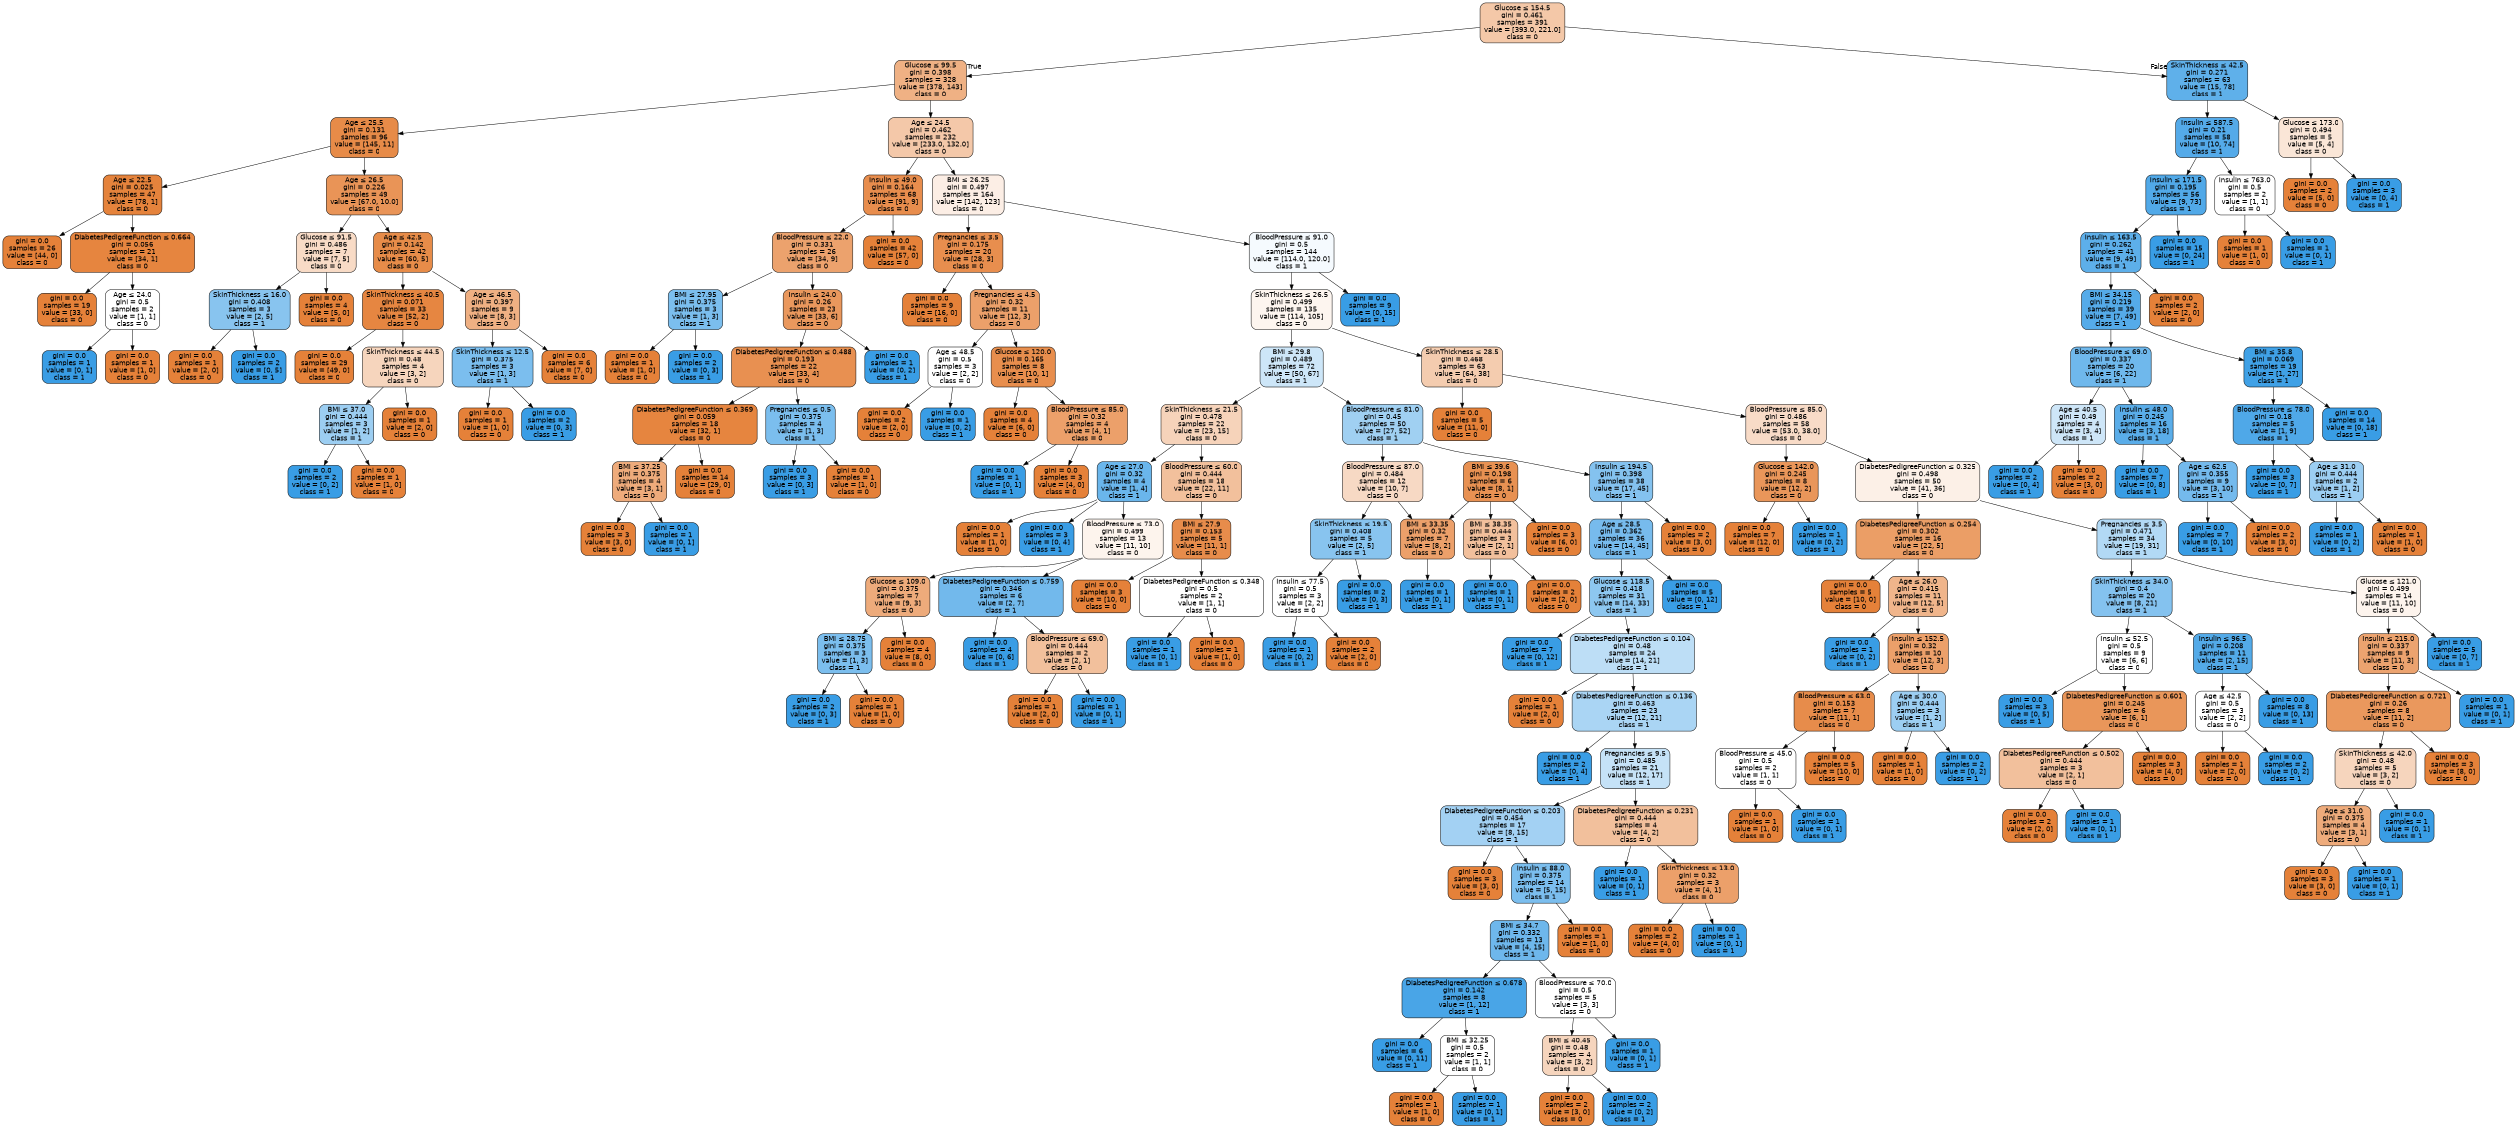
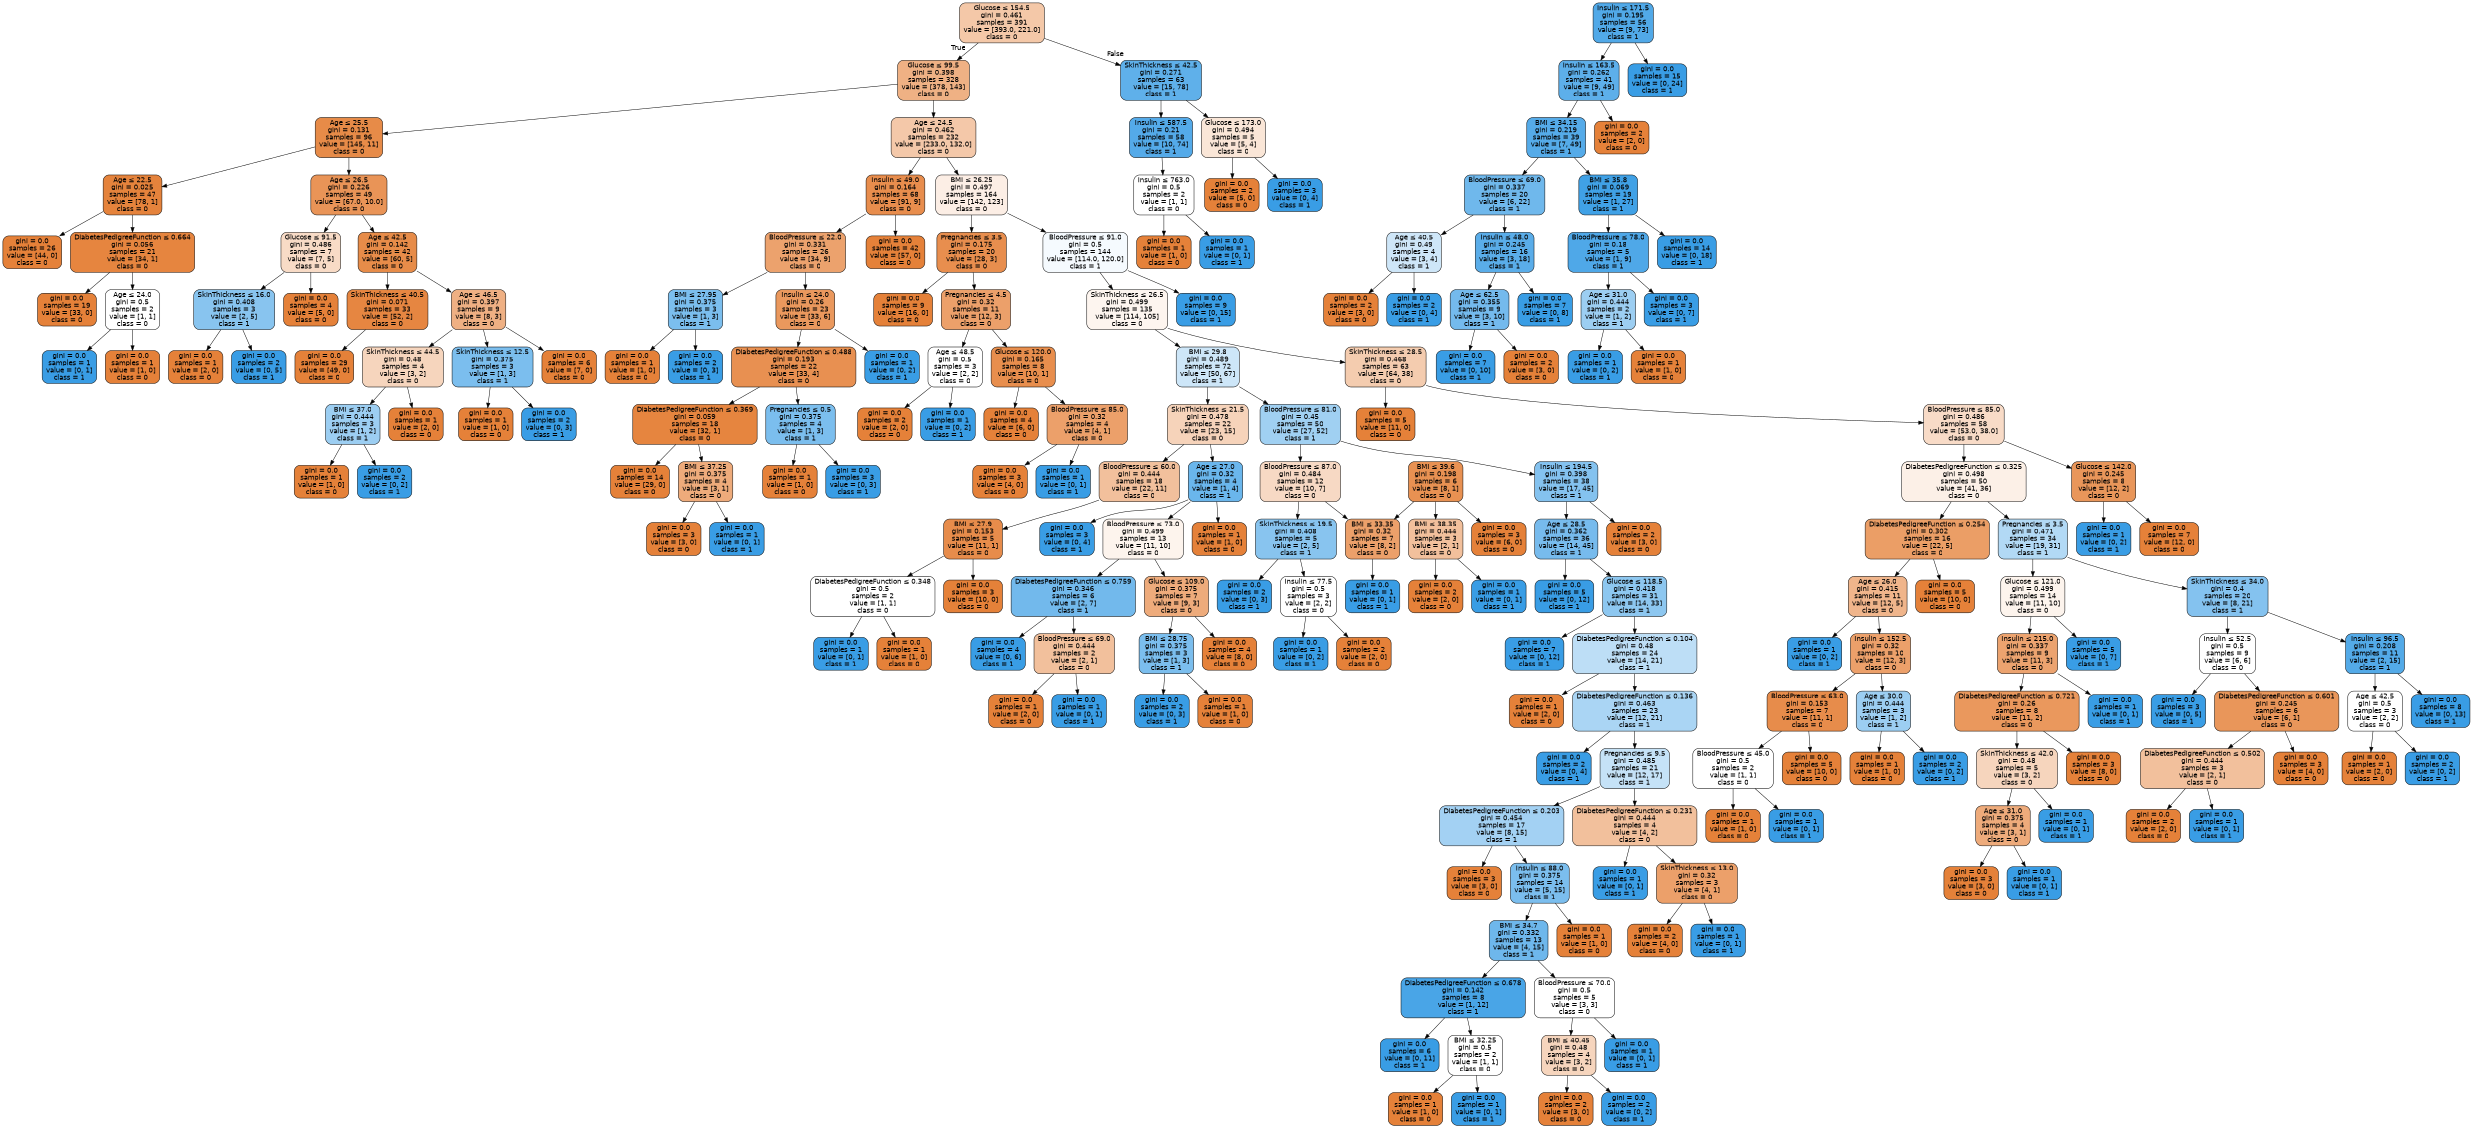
(2193, 164) -> none
(403, 336) -> (443, 337)
